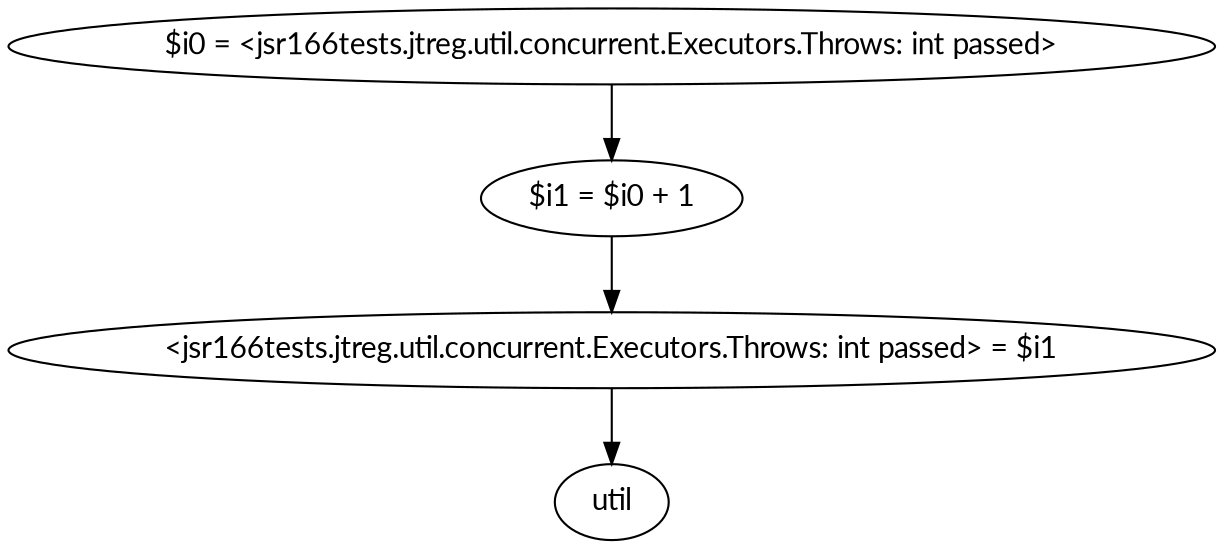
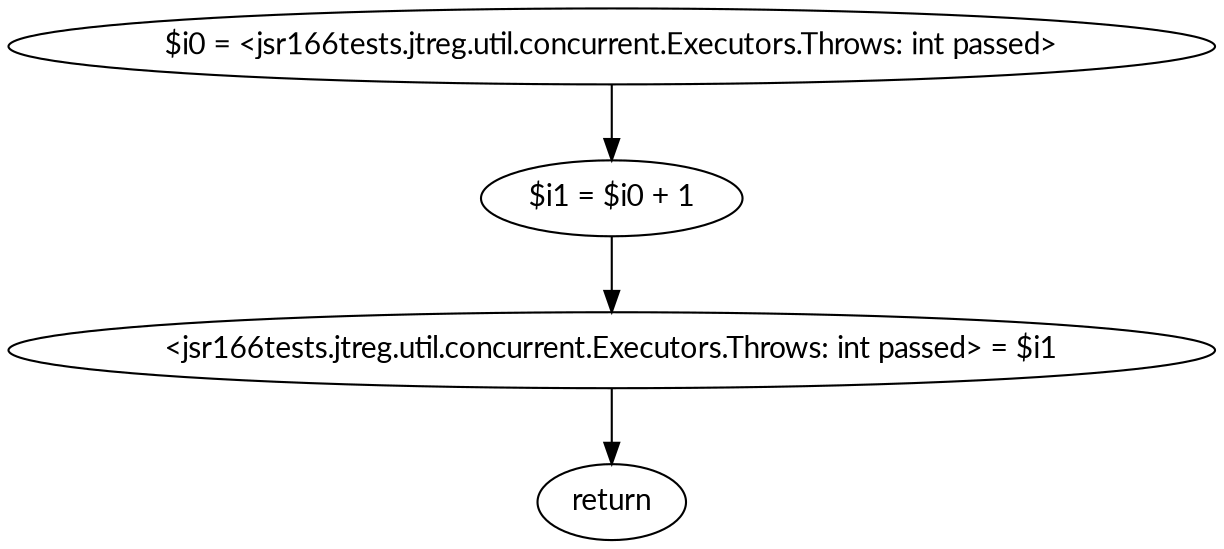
(612, 502) -> (612, 502)
